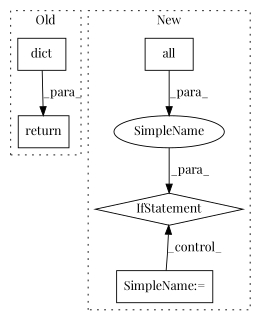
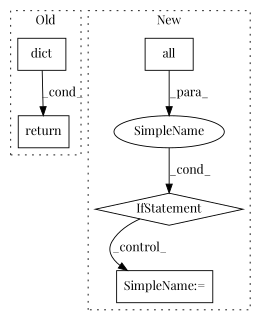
(63, 93) -> (63, 93)
(191, 170) -> (191, 170)
(167, 253) -> (114, 238)
